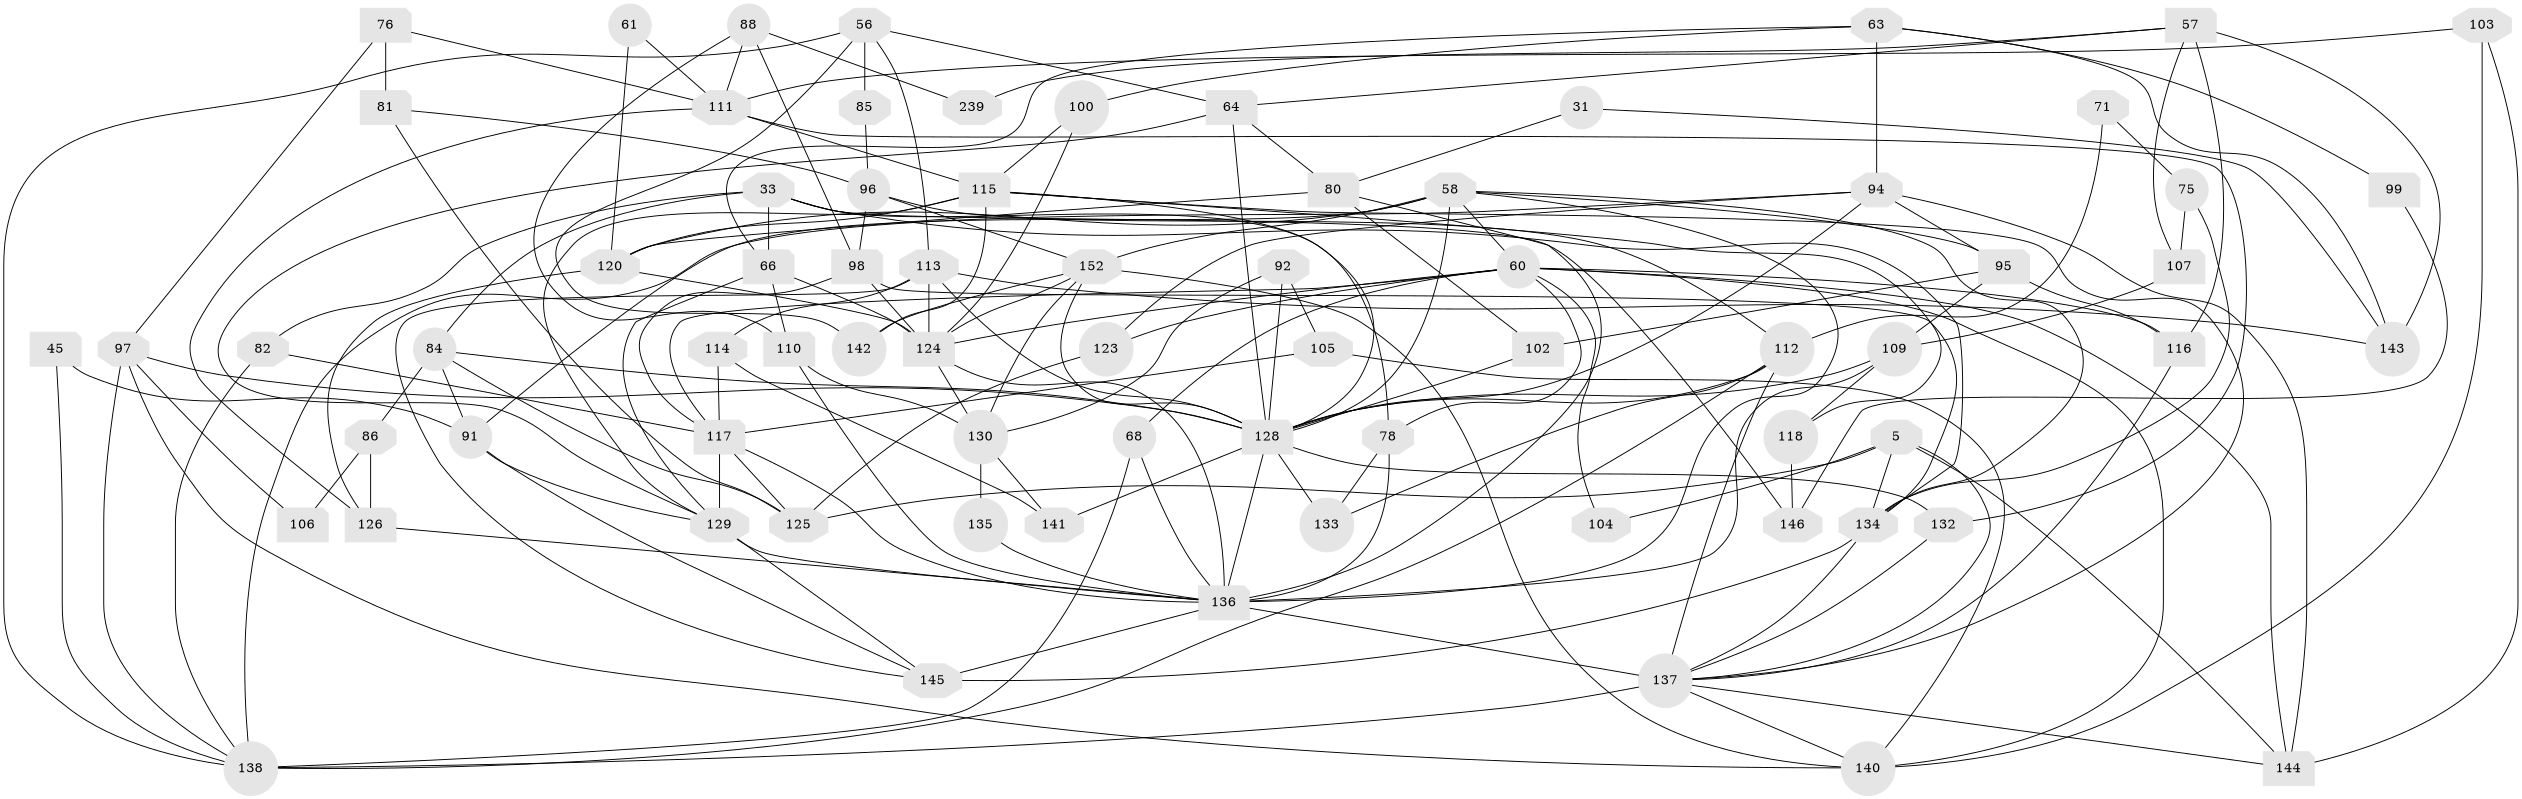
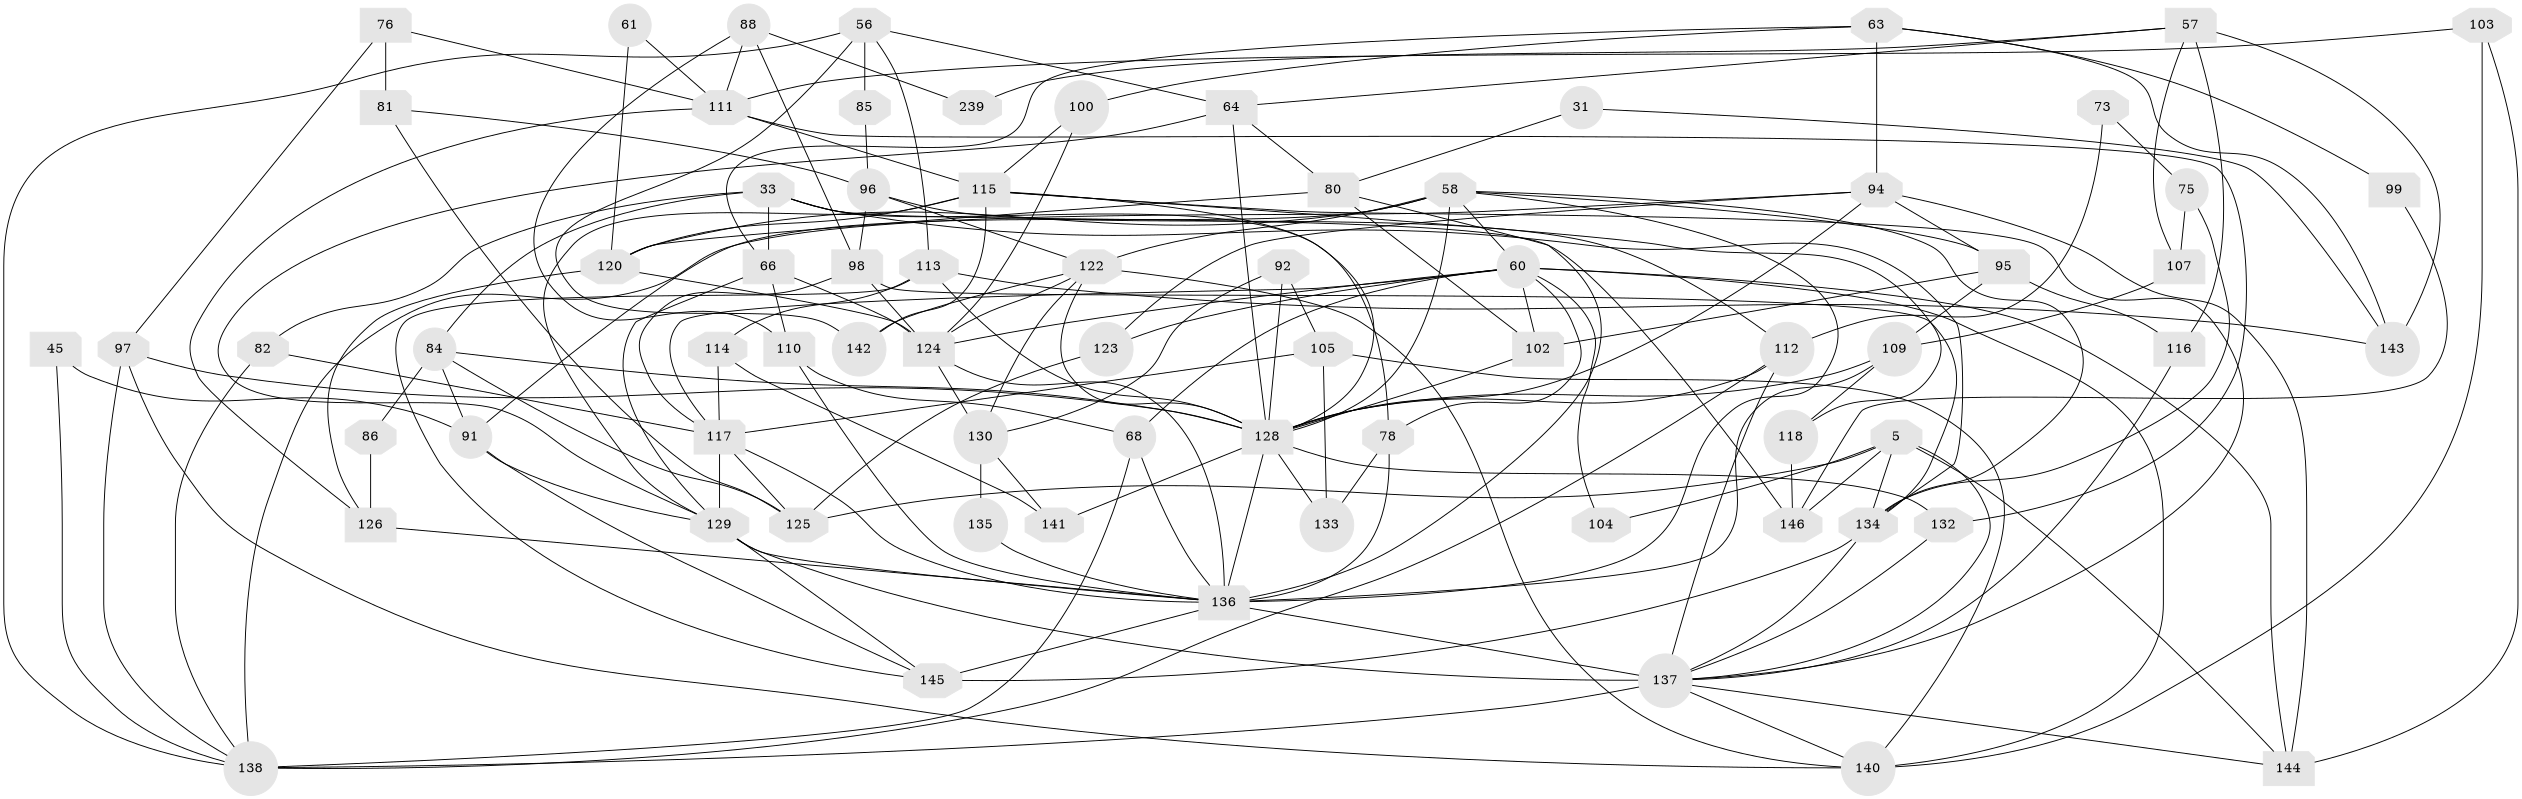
(2103, 108) -> (2103, 108)
(1092, 267) -> (1092, 267)
(1853, 282) -> (1530, 314)
(929, 316) -> none
(882, 395) -> (982, 405)
(1556, 431) -> (1325, 432)
none -> (1847, 479)
(303, 525) -> none
none -> (1158, 647)
